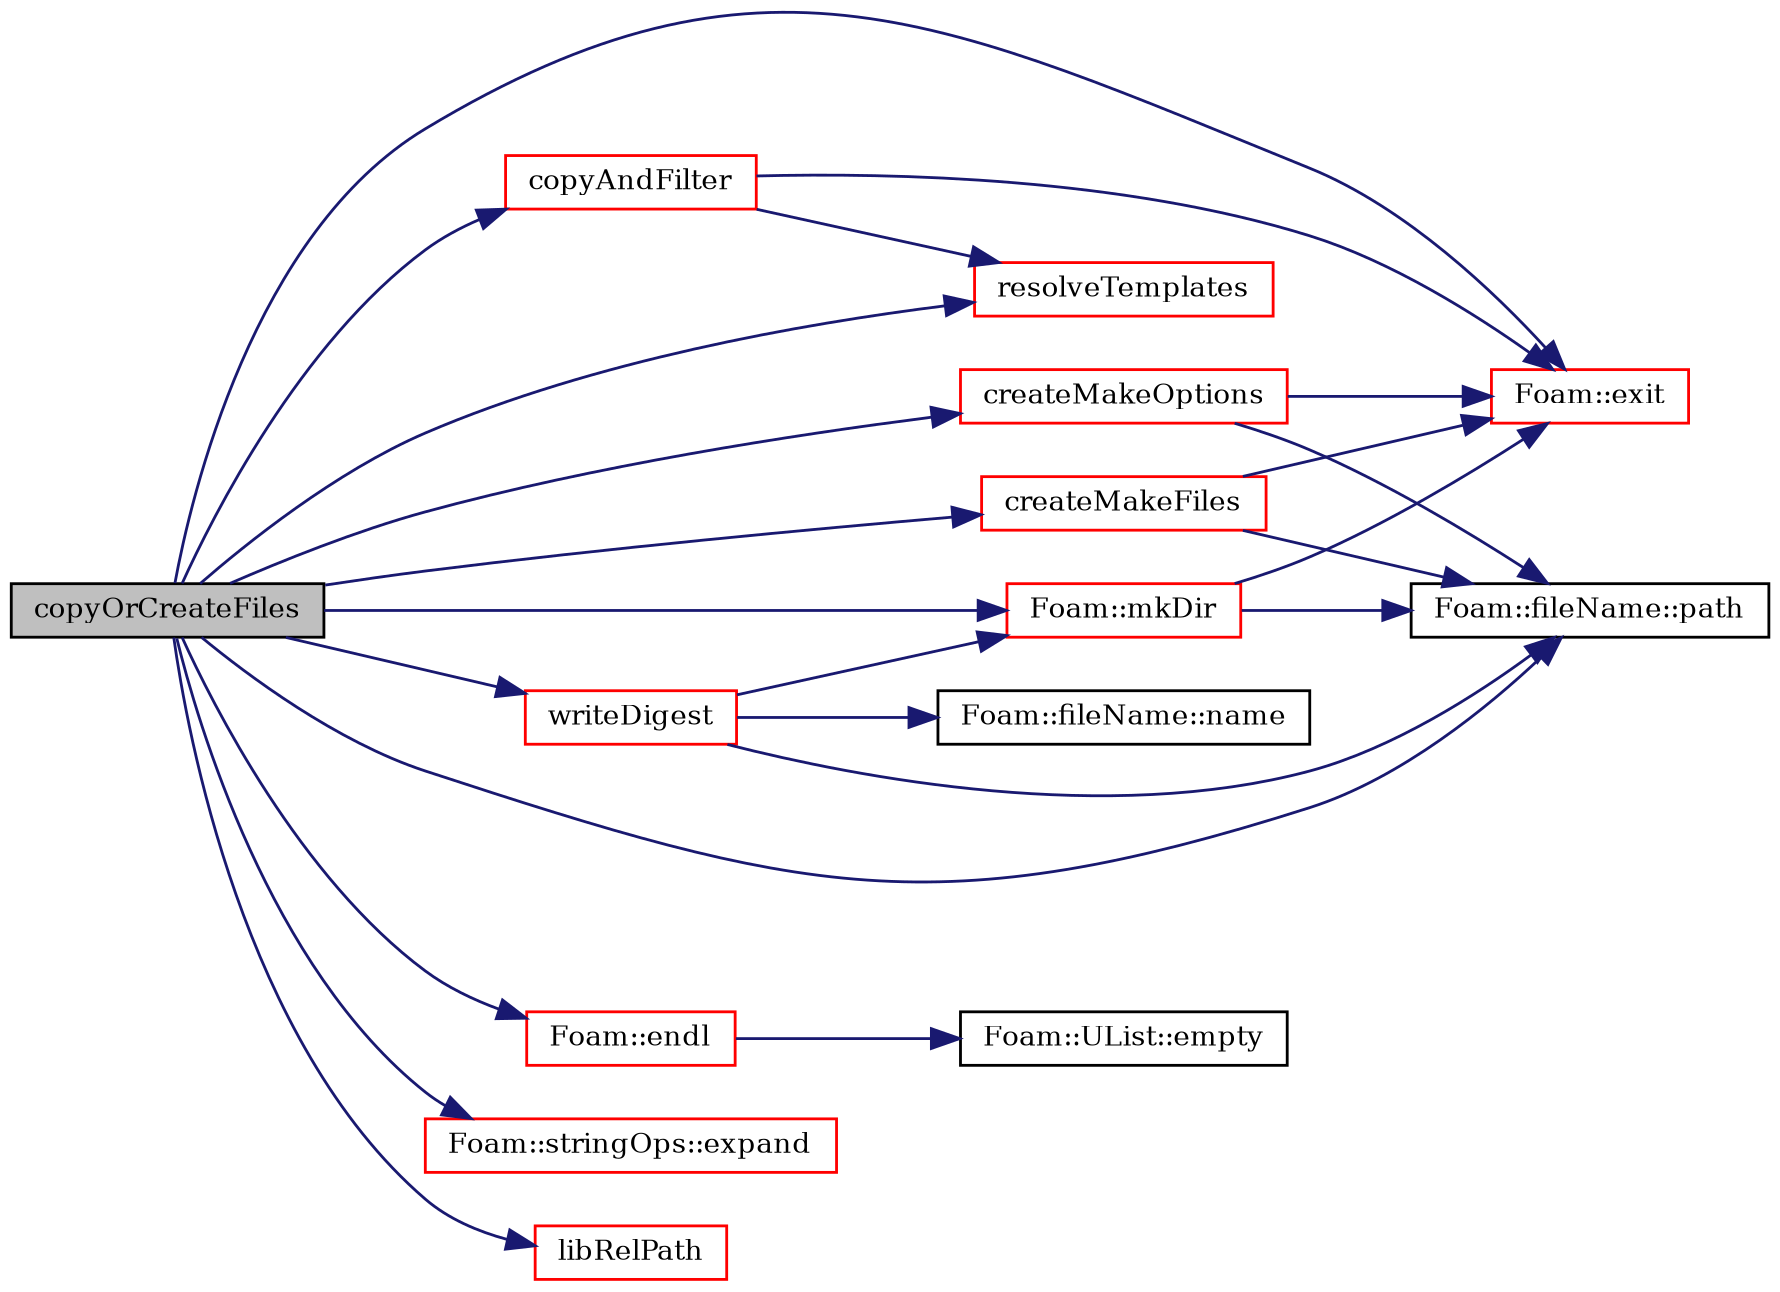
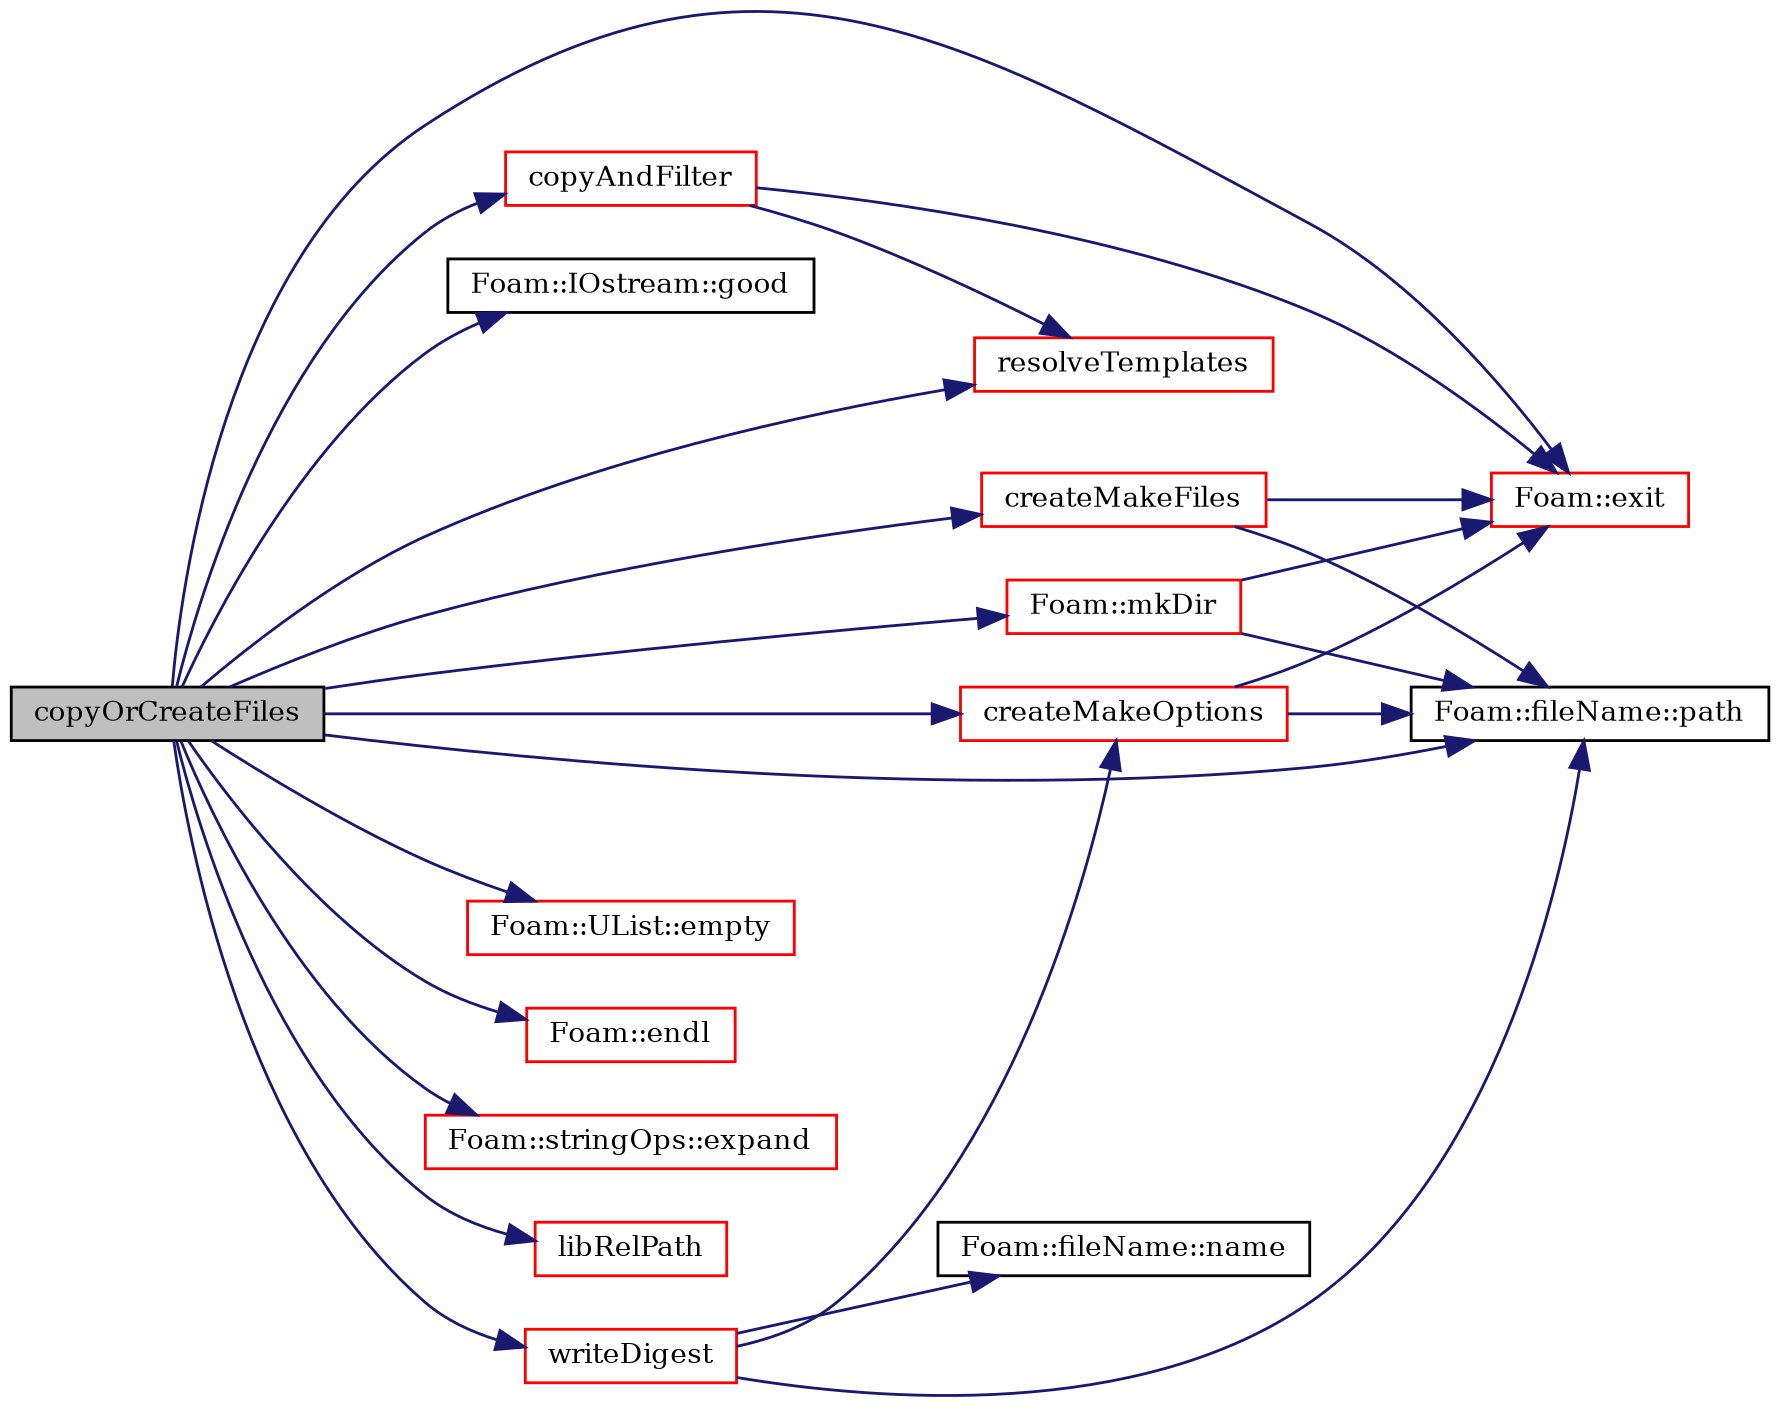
none -> (631, 286)
(858, 668) -> (990, 1107)
(833, 1039) -> (355, 826)
(1124, 1039) -> (631, 928)
